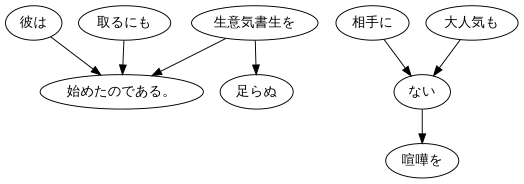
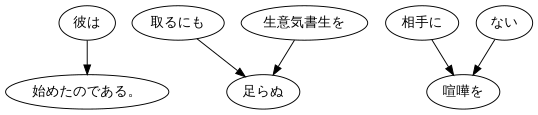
(472, 23) -> none
(123, 53) -> (217, 55)
(395, 54) -> (440, 53)
(193, 55) -> none
